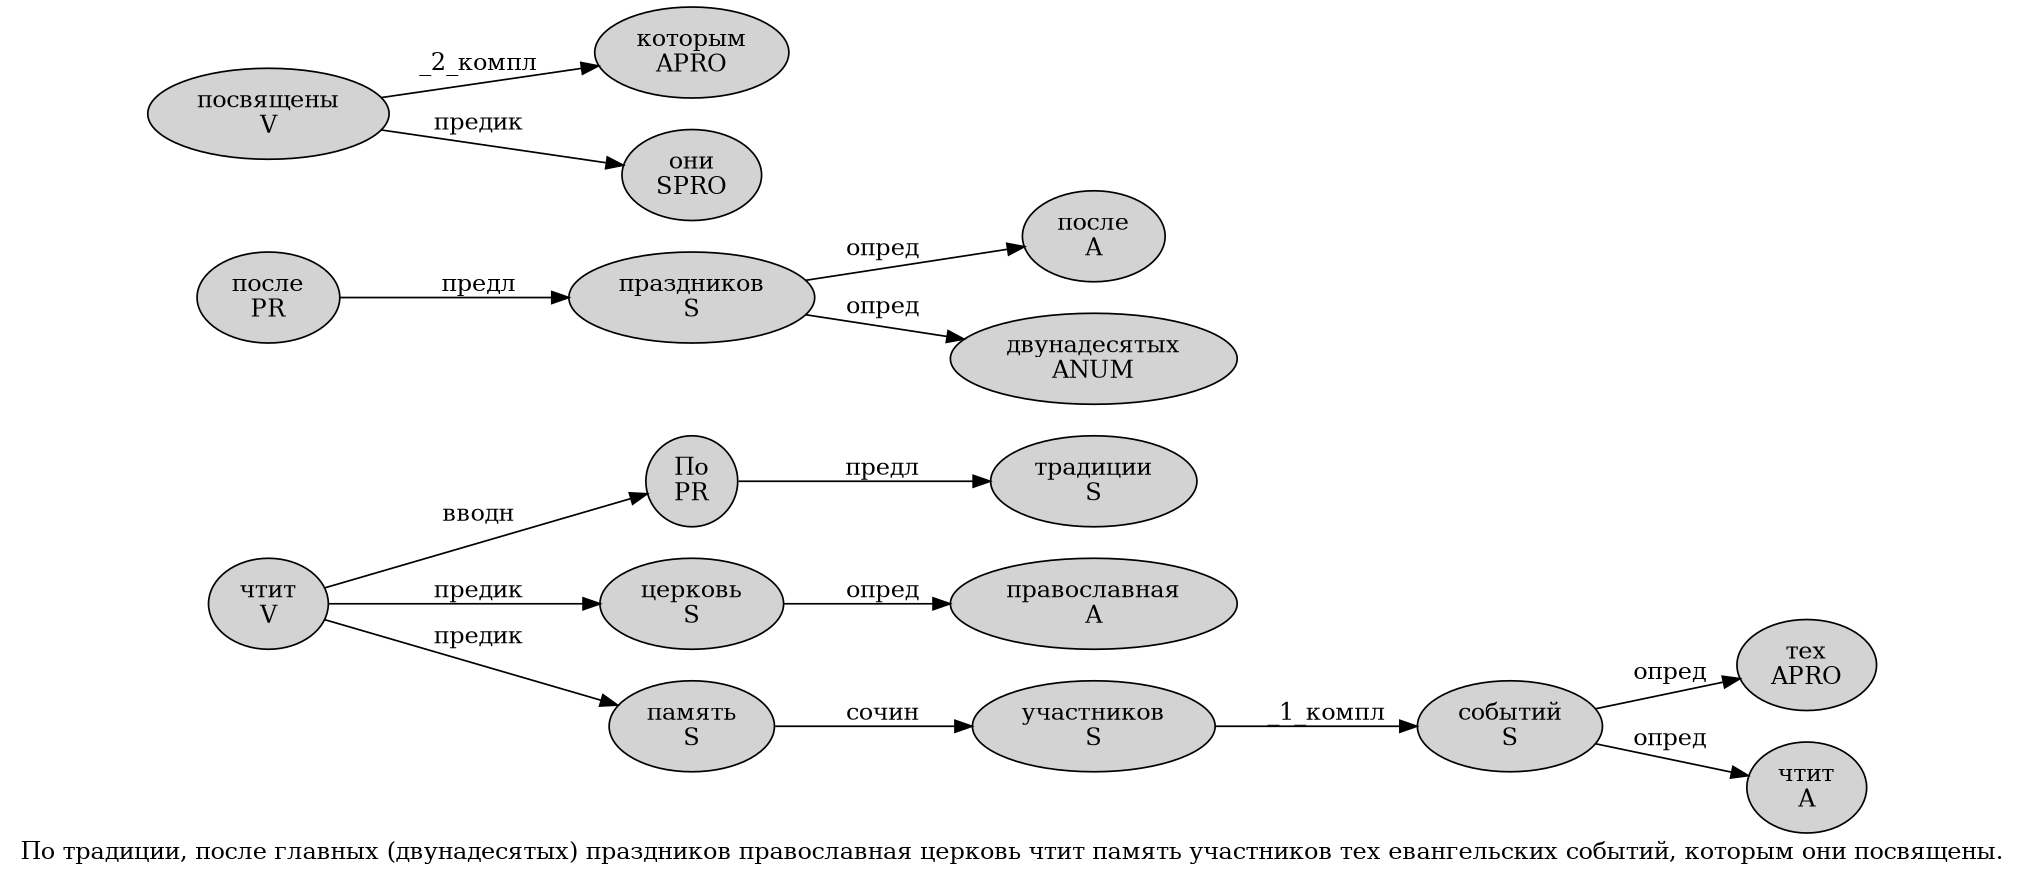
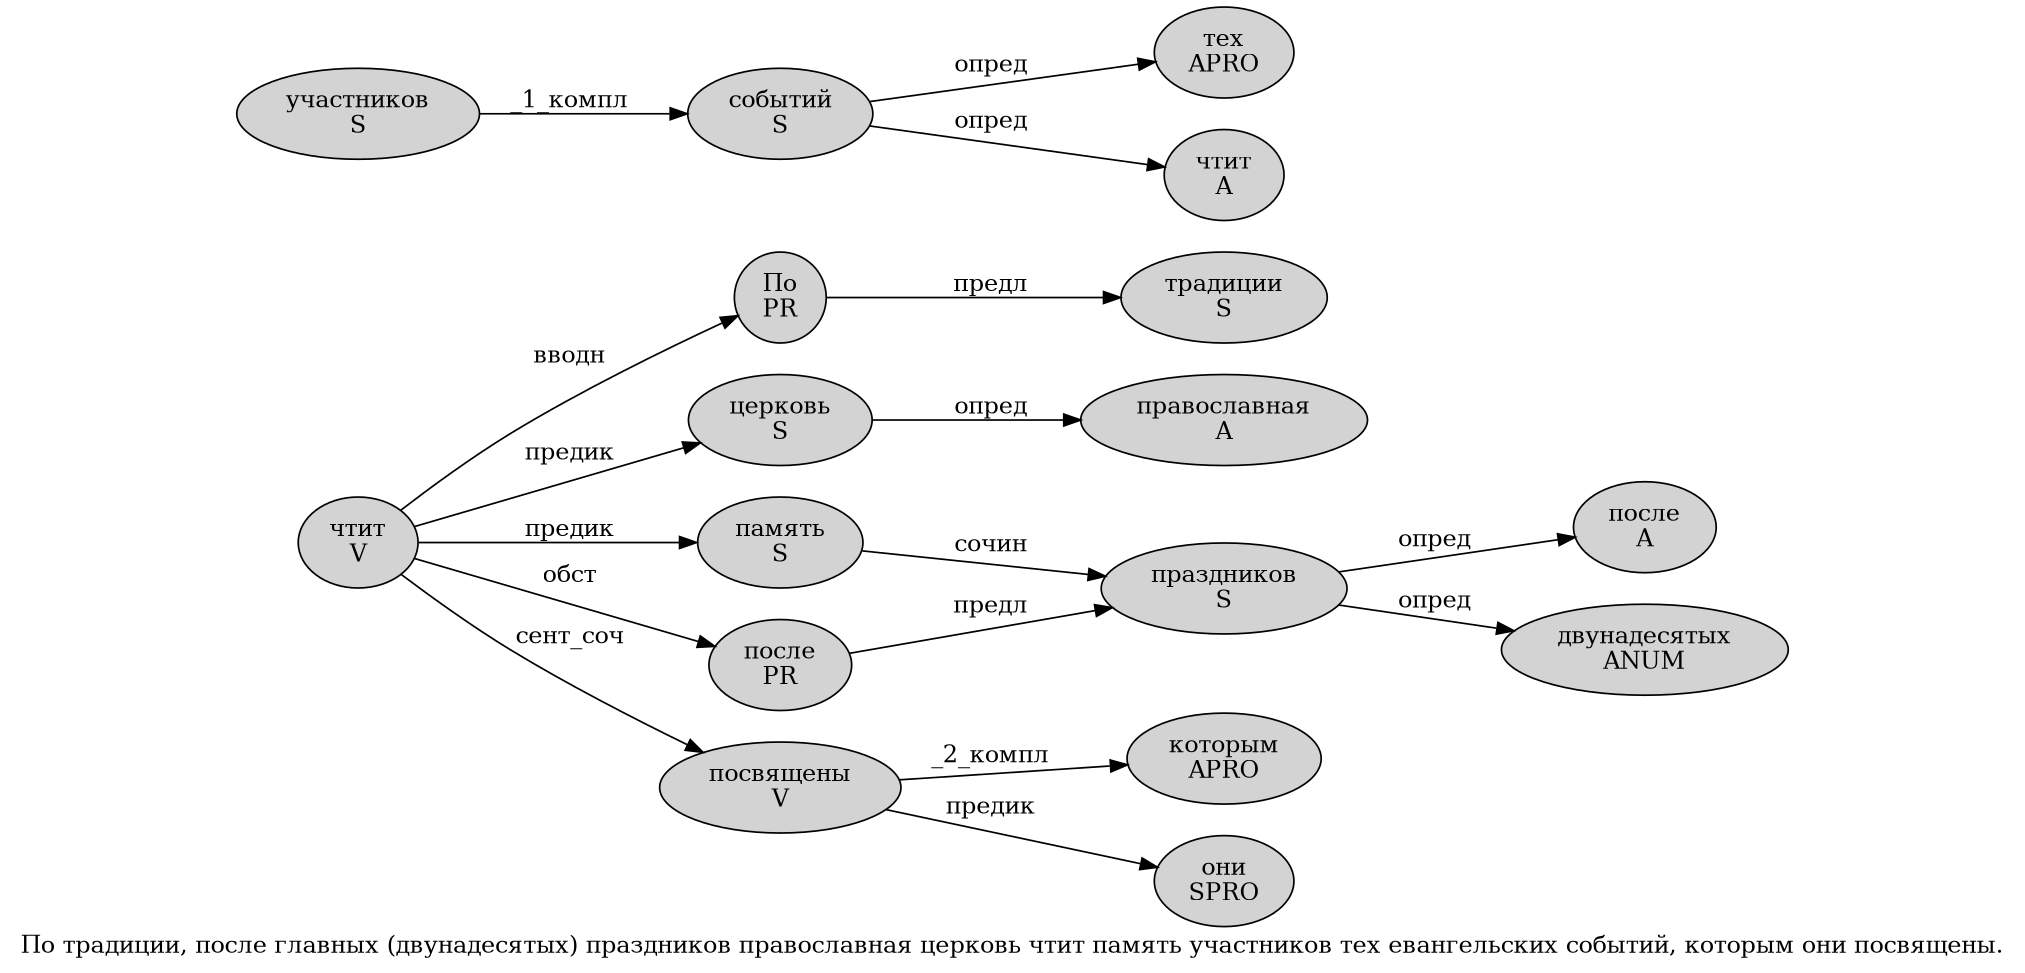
none -> (556, 600)
none -> (540, 667)
(865, 726) -> (975, 563)
